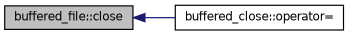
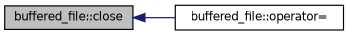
(259, 18) -> (259, 18)
